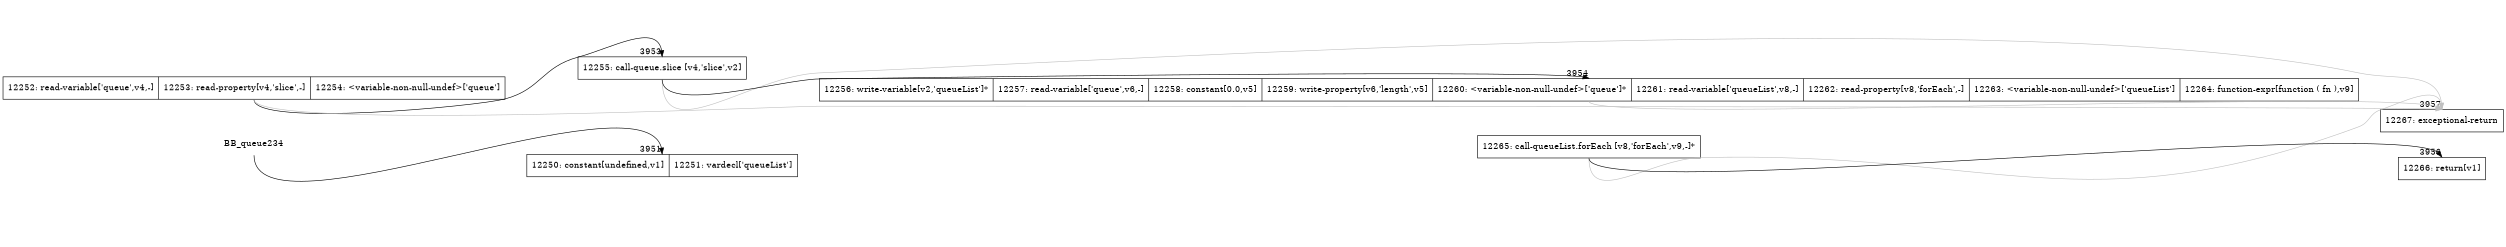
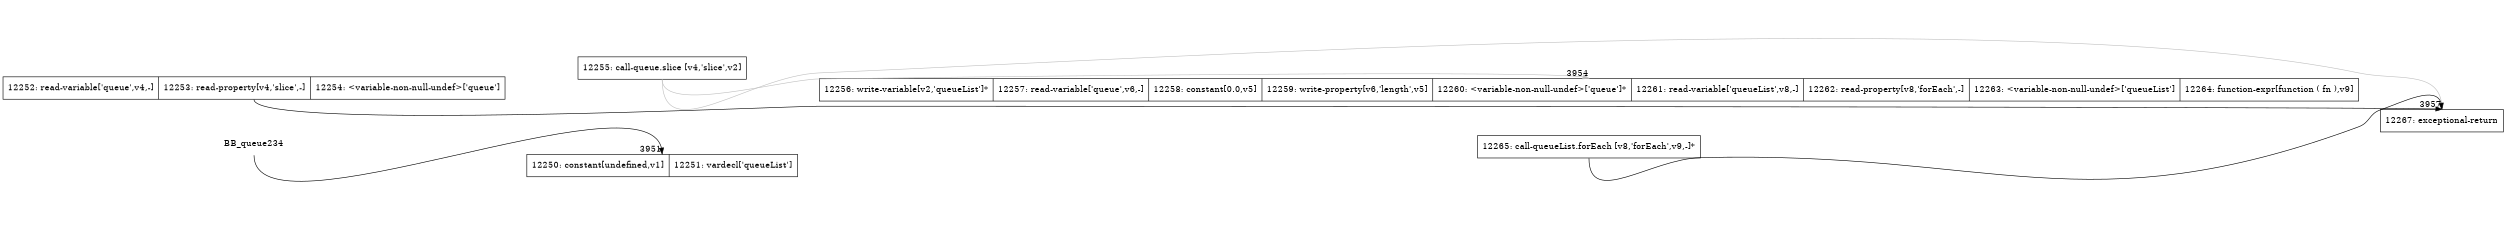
(1119, 75) -> (1119, 75)
(2119, 103) -> none
(467, 105) -> none
(1344, 106) -> (1344, 106)
(2442, 169) -> none
(2015, 176) -> (2015, 176)
